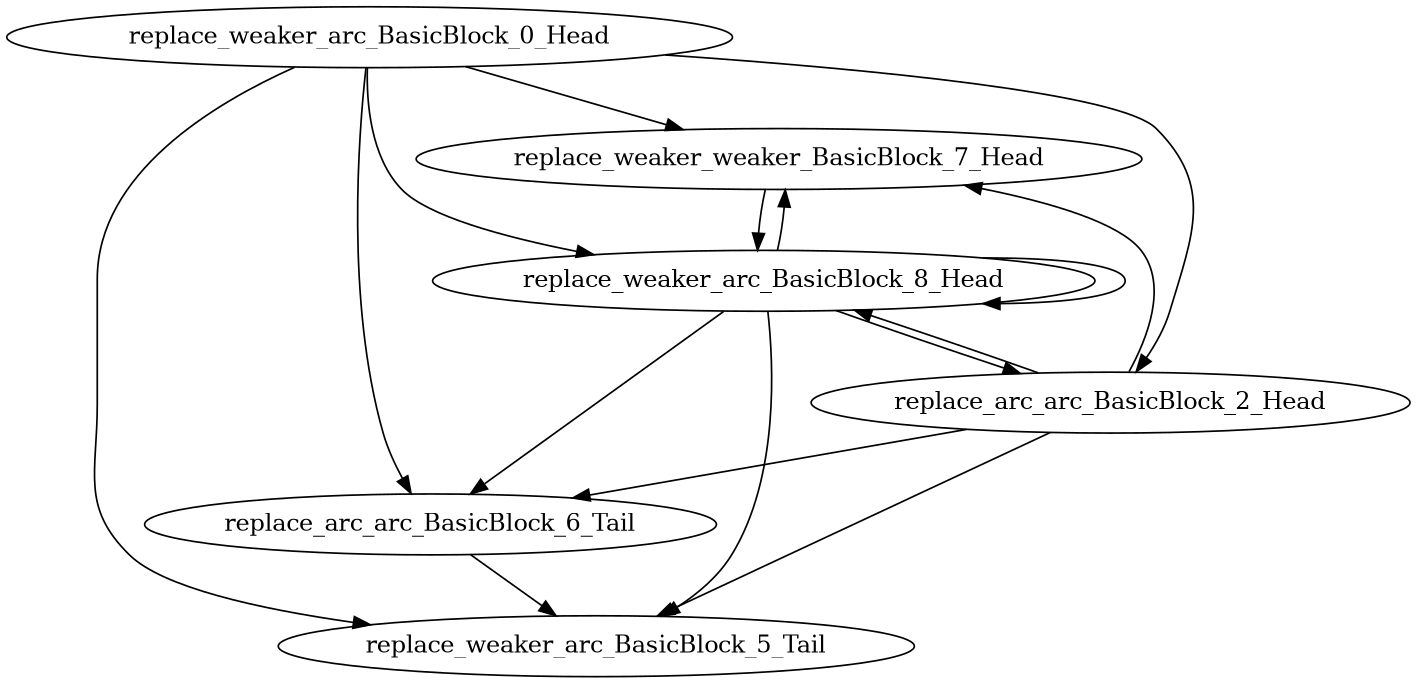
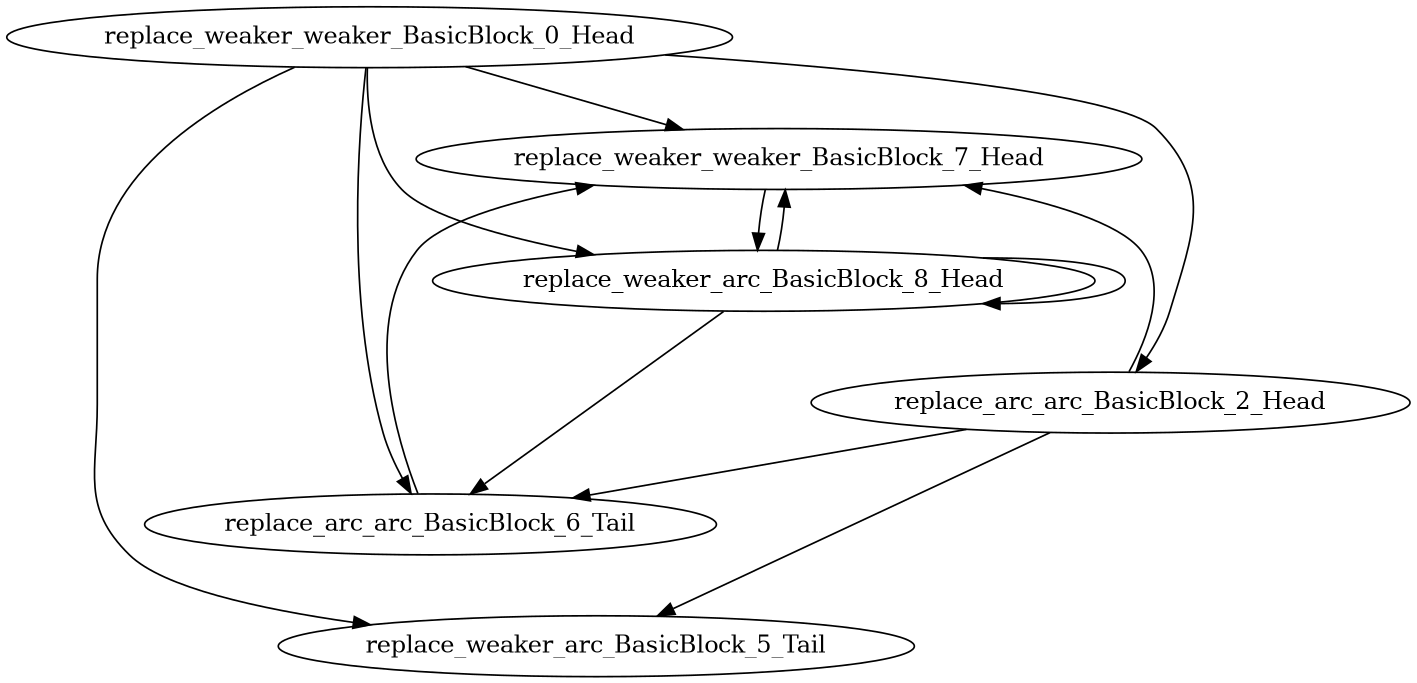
(370, 37) -> (370, 37)
(920, 340) -> none
(955, 344) -> none
(760, 482) -> none
(506, 580) -> (398, 285)
